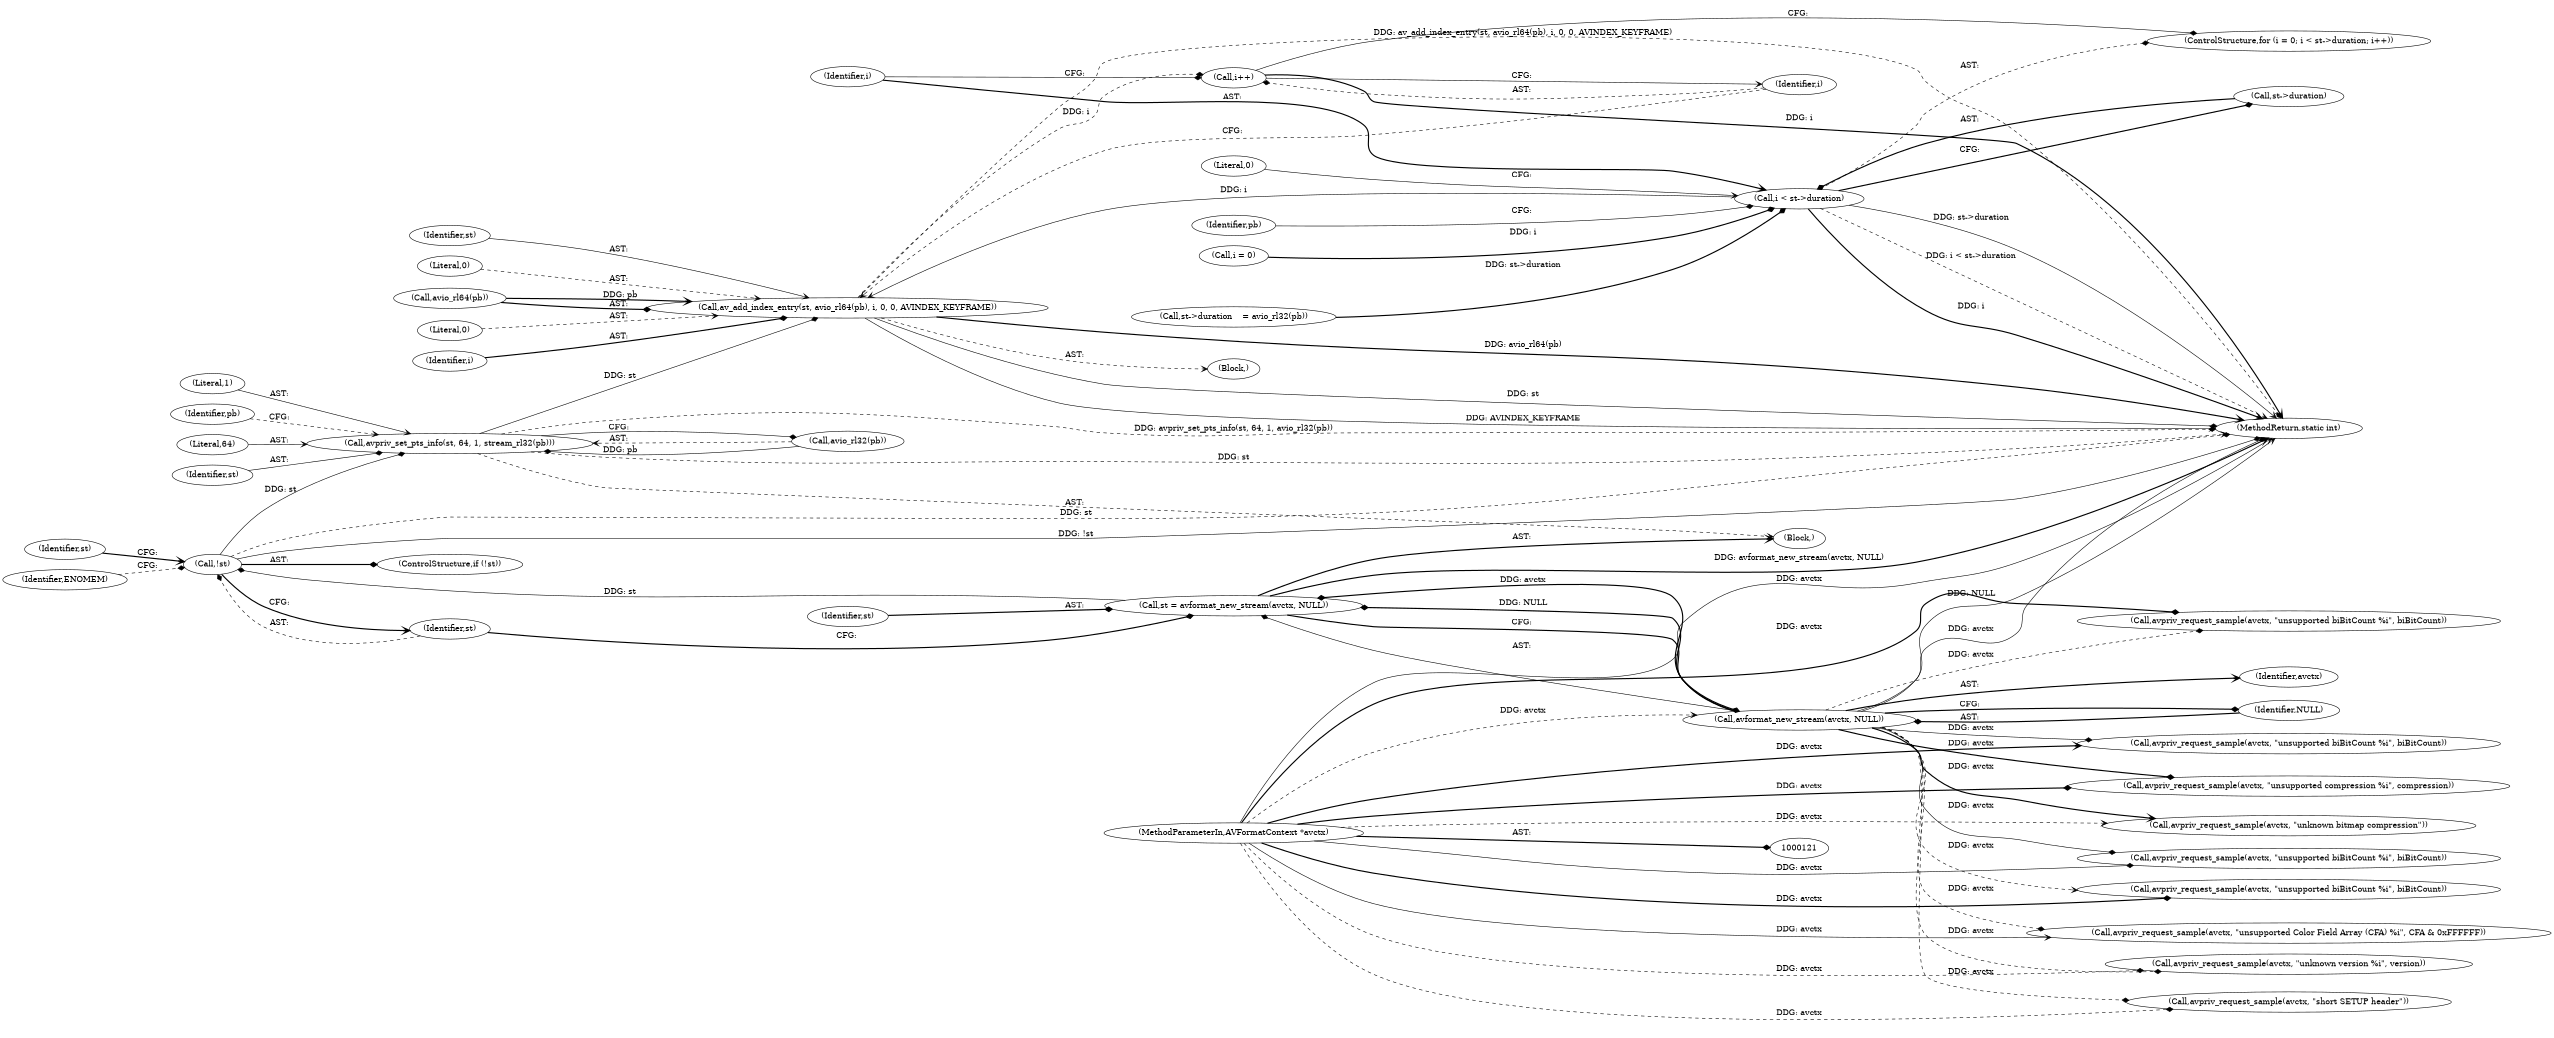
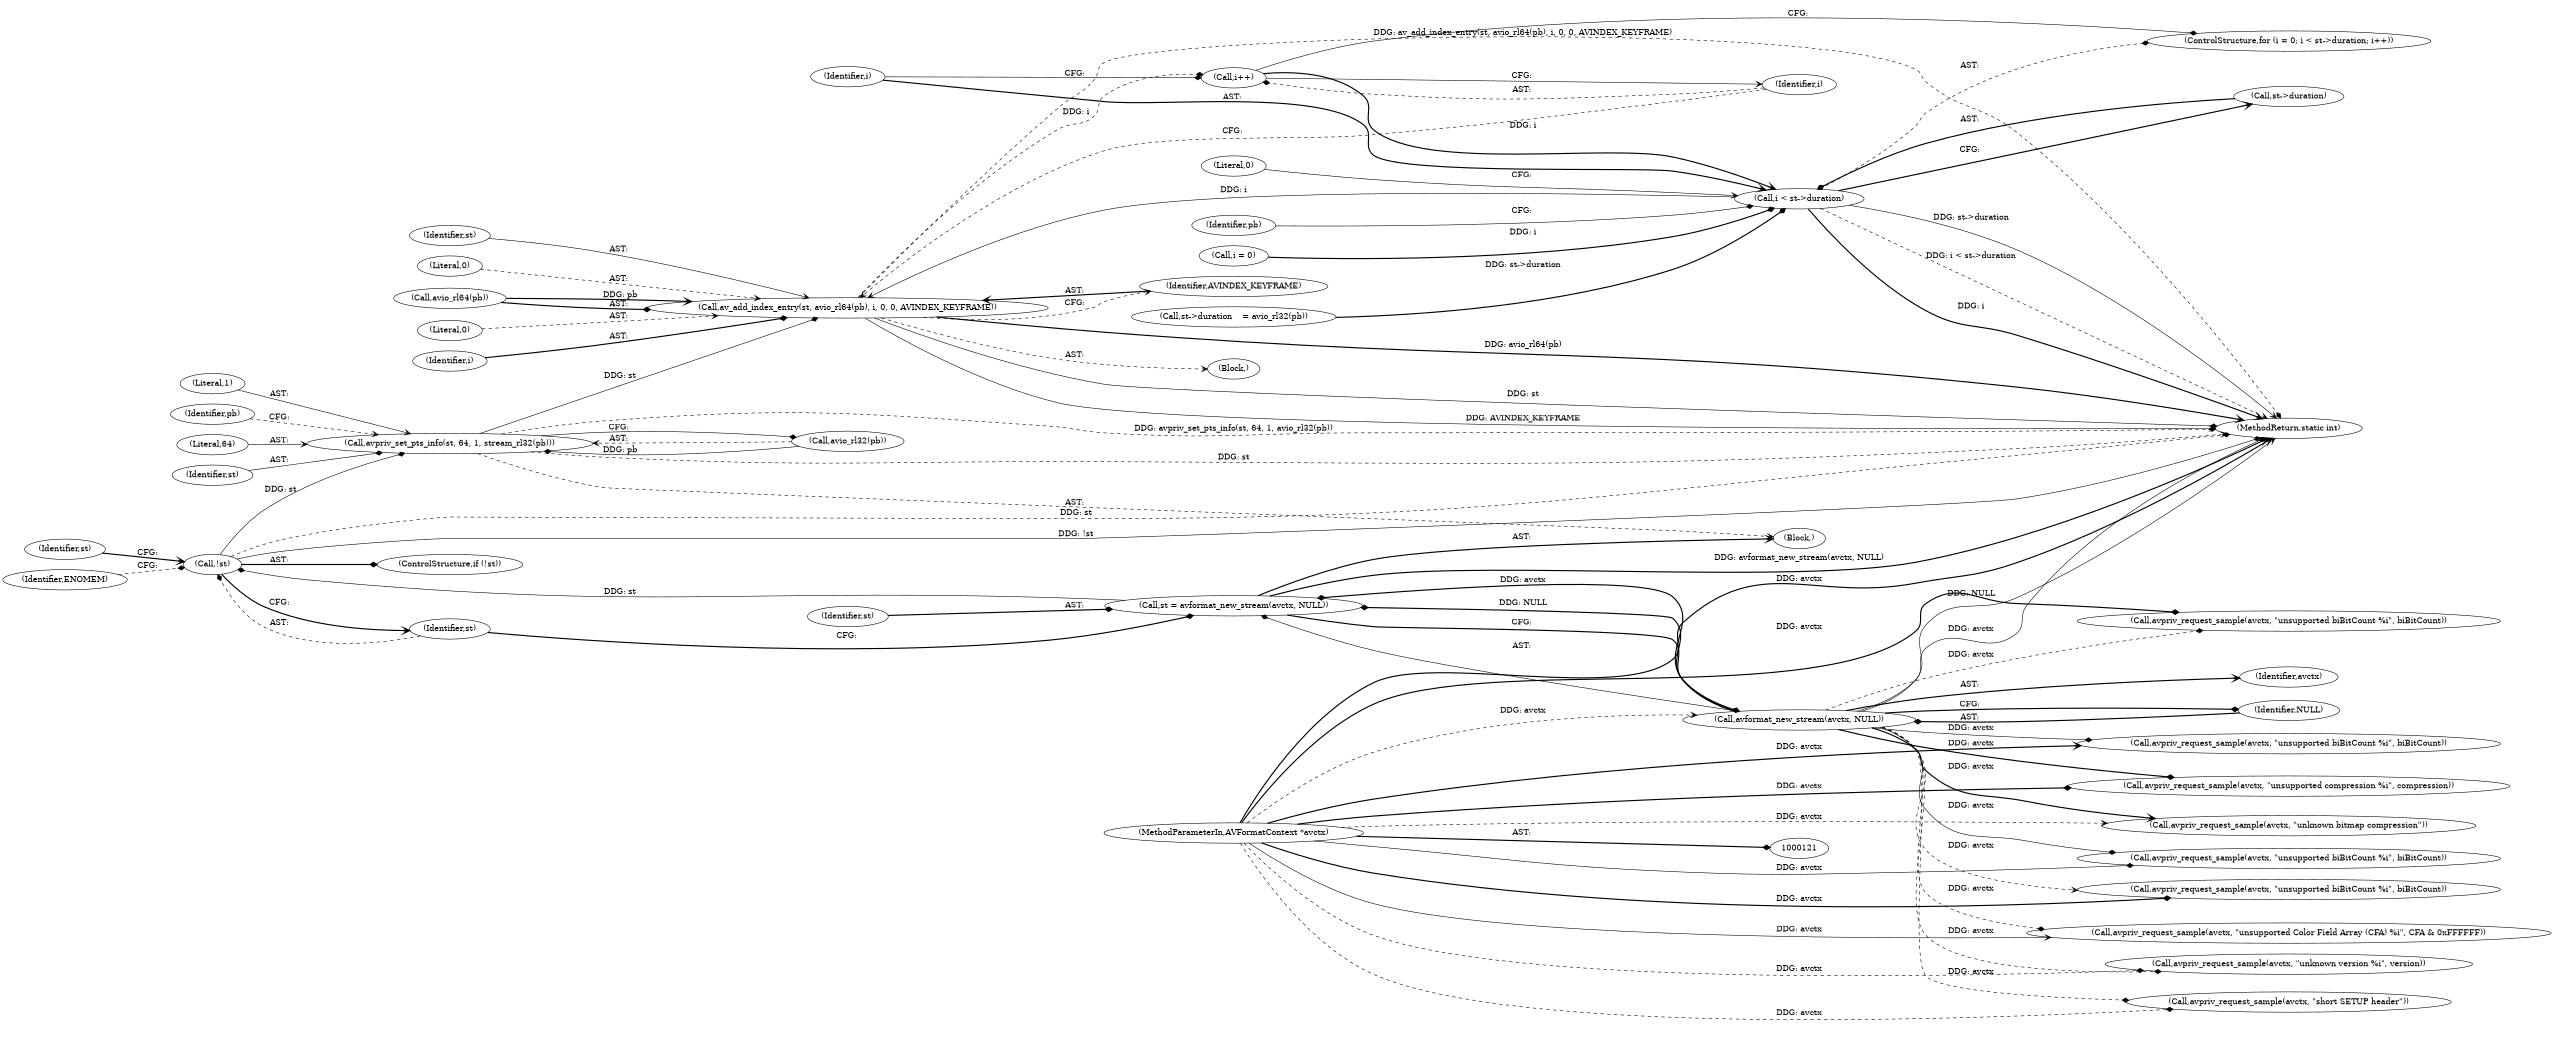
(1828, 130) -> (1501, 154)
(2043, 148) -> (2043, 148)
none -> (1234, 286)
(1718, 598) -> (1718, 598)
